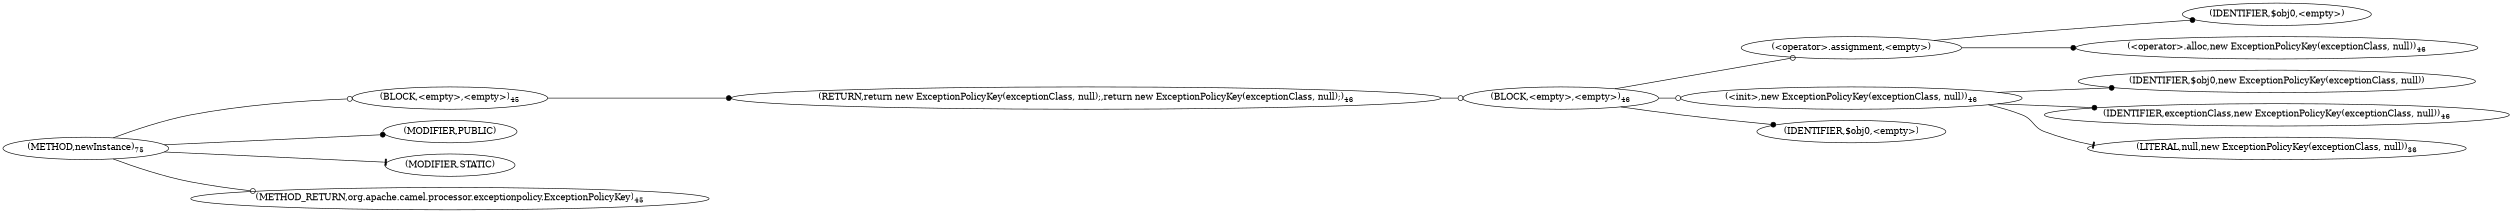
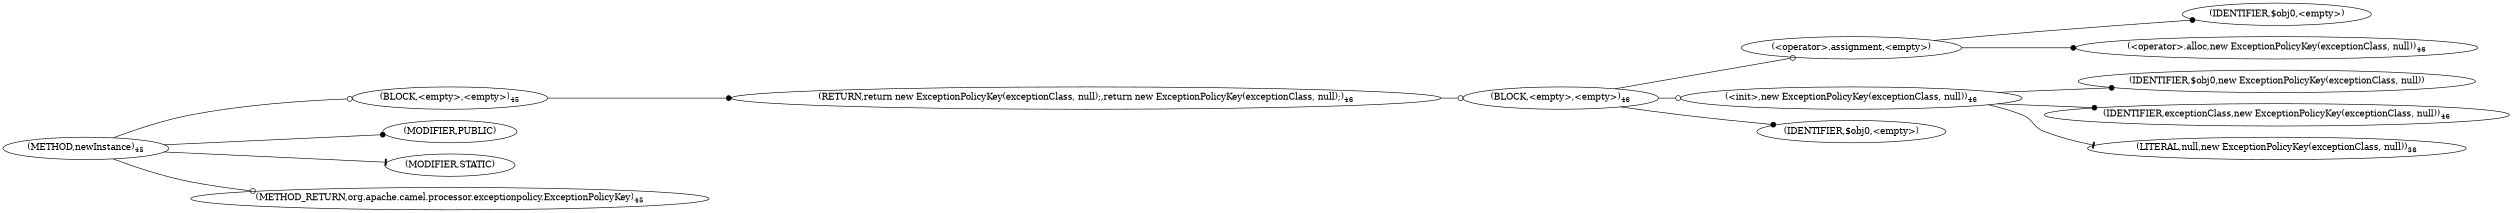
(140, 147) -> (140, 147)
